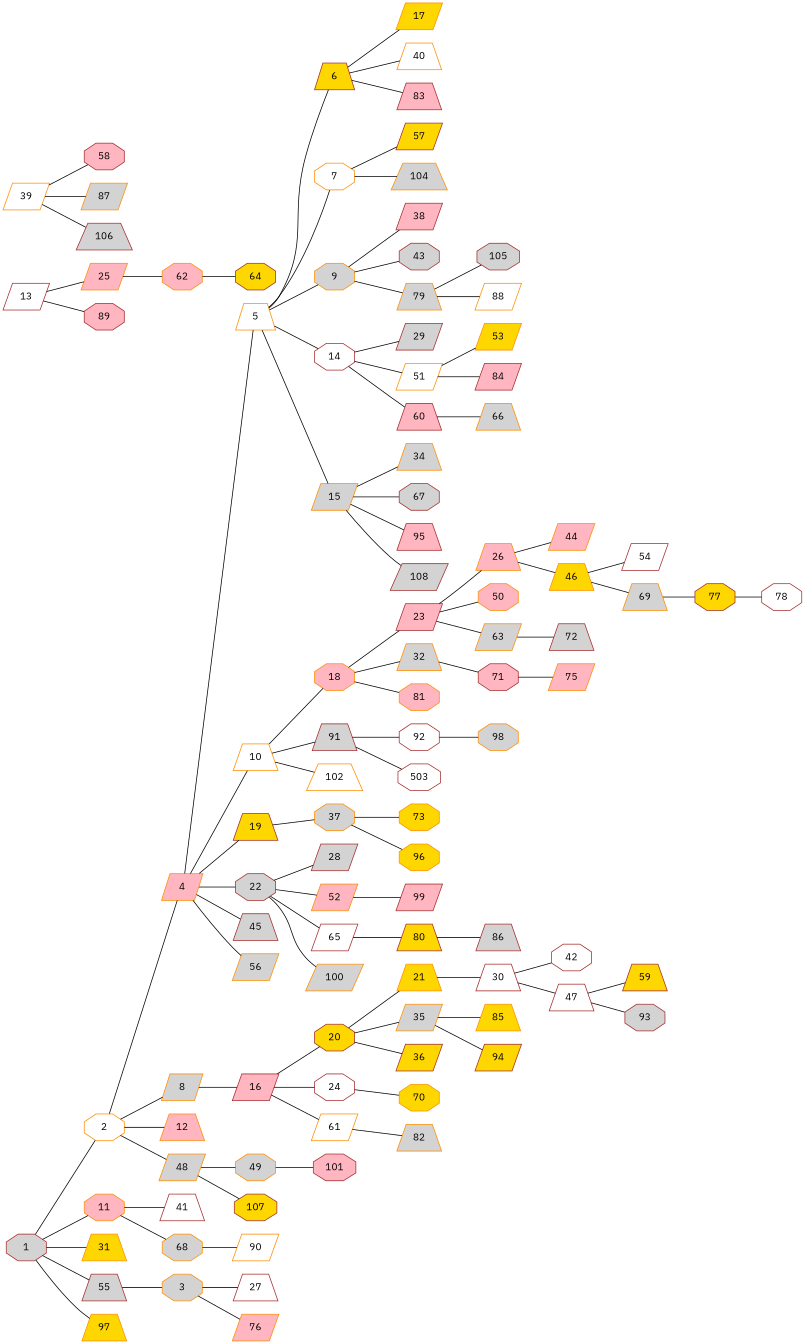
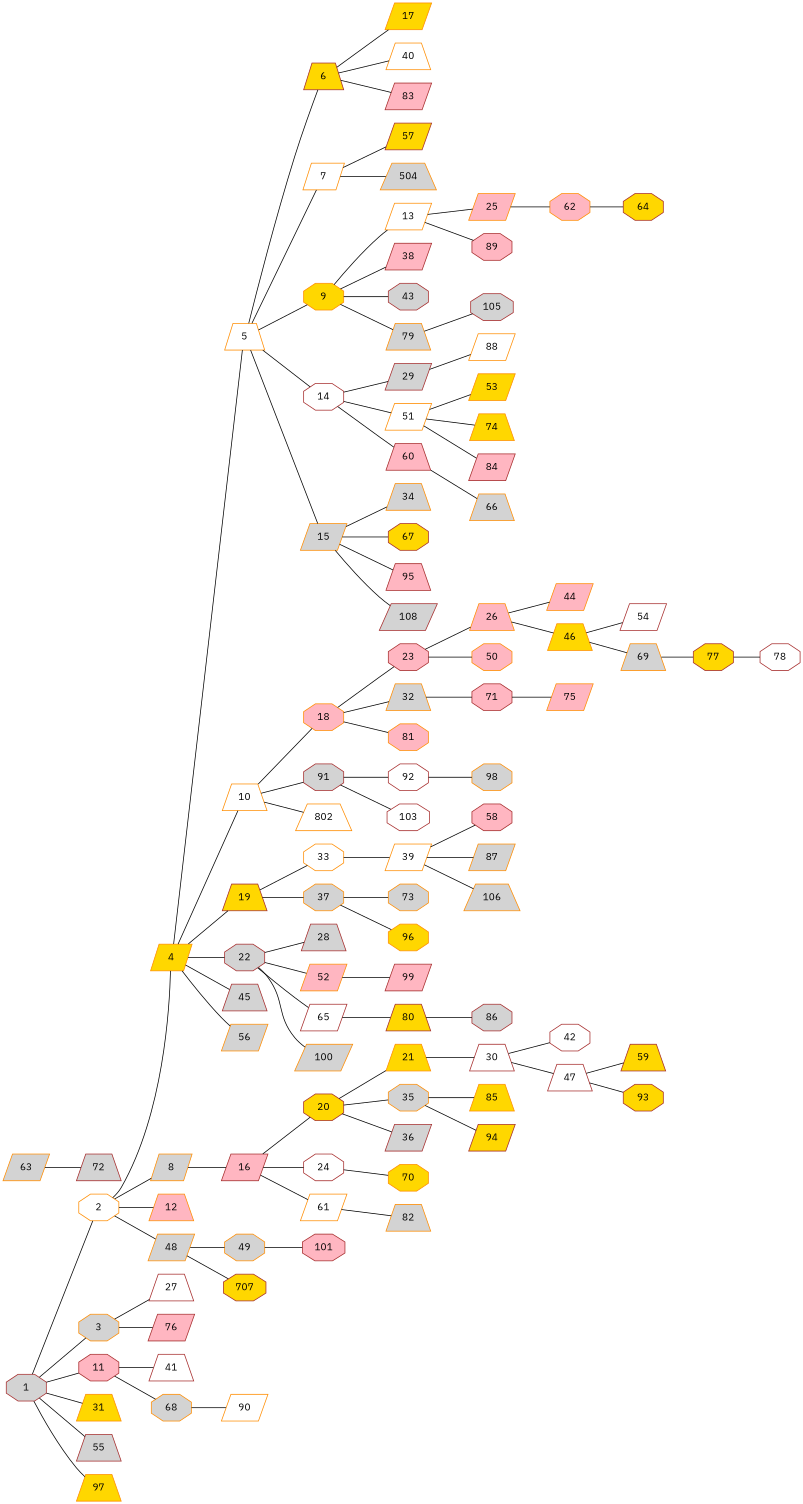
(419, 96) -> (408, 96)
(335, 177) -> (324, 177)
(419, 177) -> (408, 177)
(104, 237) -> (492, 897)
none -> (359, 256)
(335, 277) -> (324, 297)
(26, 297) -> (408, 217)
(458, 297) -> (450, 362)
none -> (492, 427)
(419, 497) -> (408, 537)
(419, 617) -> (408, 657)
(459, 627) -> none
(335, 737) -> (324, 777)
(335, 777) -> (324, 817)
(419, 777) -> (408, 817)
(419, 817) -> (408, 897)
none -> (324, 857)
(335, 857) -> (324, 937)
(182, 887) -> (171, 957)
(498, 937) -> (492, 1018)
(419, 1018) -> (408, 1098)
(645, 1018) -> (643, 1098)
(419, 1058) -> (408, 1138)
(104, 1207) -> (99, 1368)
(256, 1207) -> (245, 1288)
(142, 1288) -> (63, 1358)
(256, 1328) -> (171, 1328)
